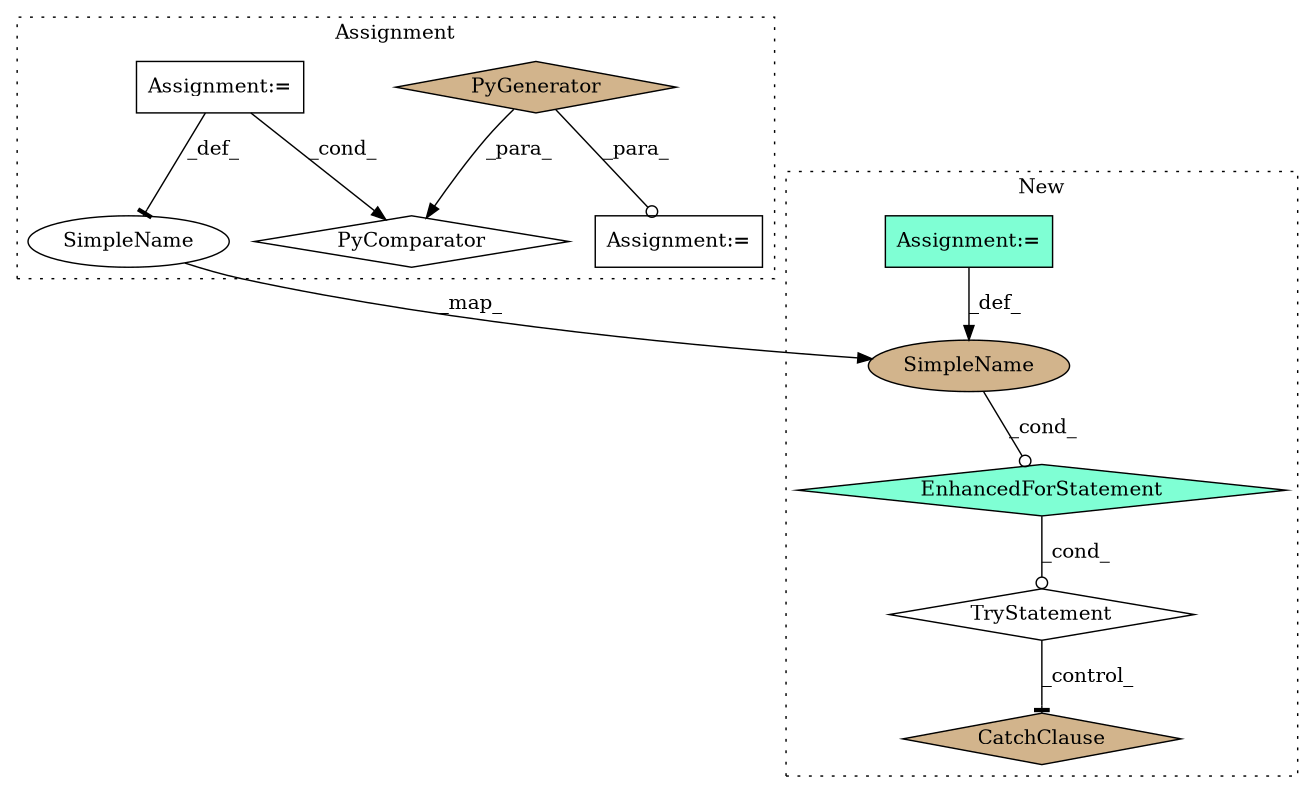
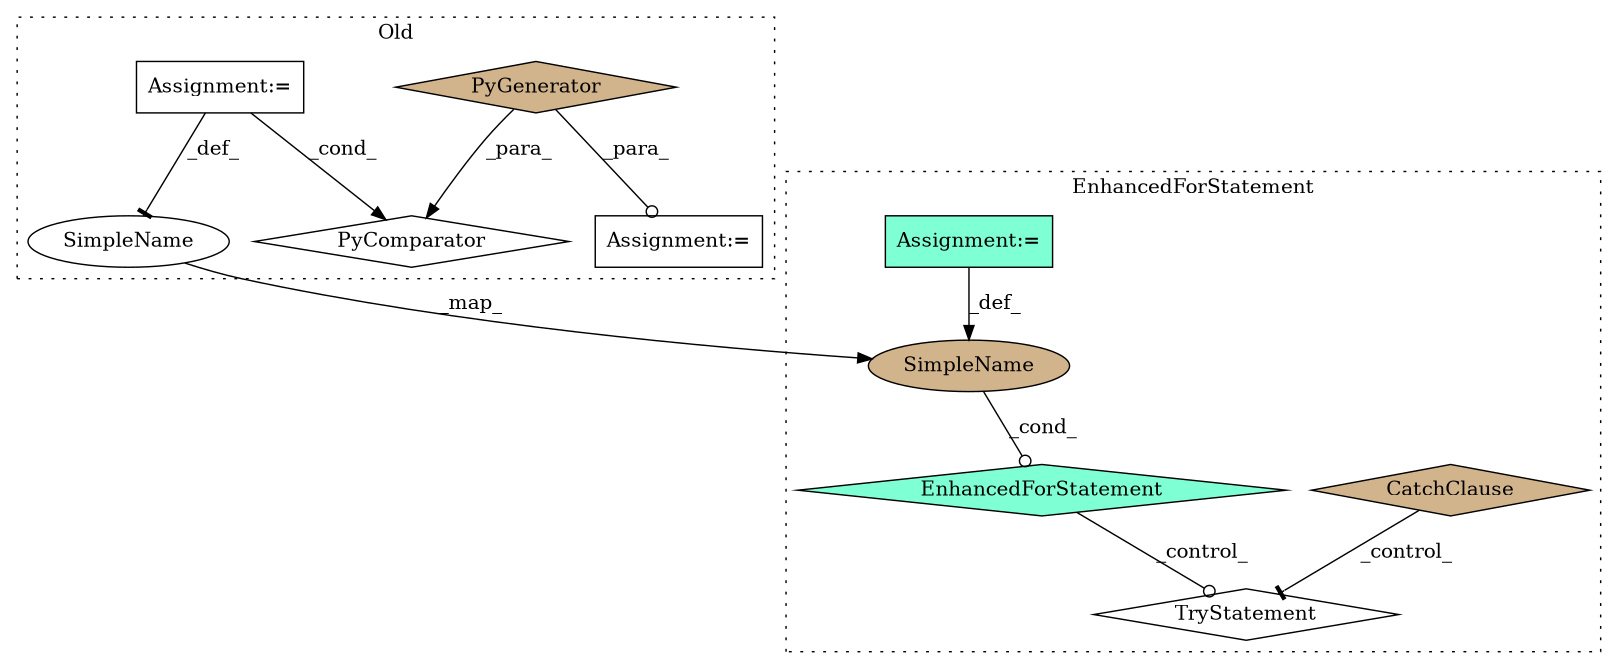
(396, 34) -> (396, 34)
(1042, 188) -> (1193, 188)
(1076, 552) -> (1202, 552)
(1042, 673) -> (1352, 550)
